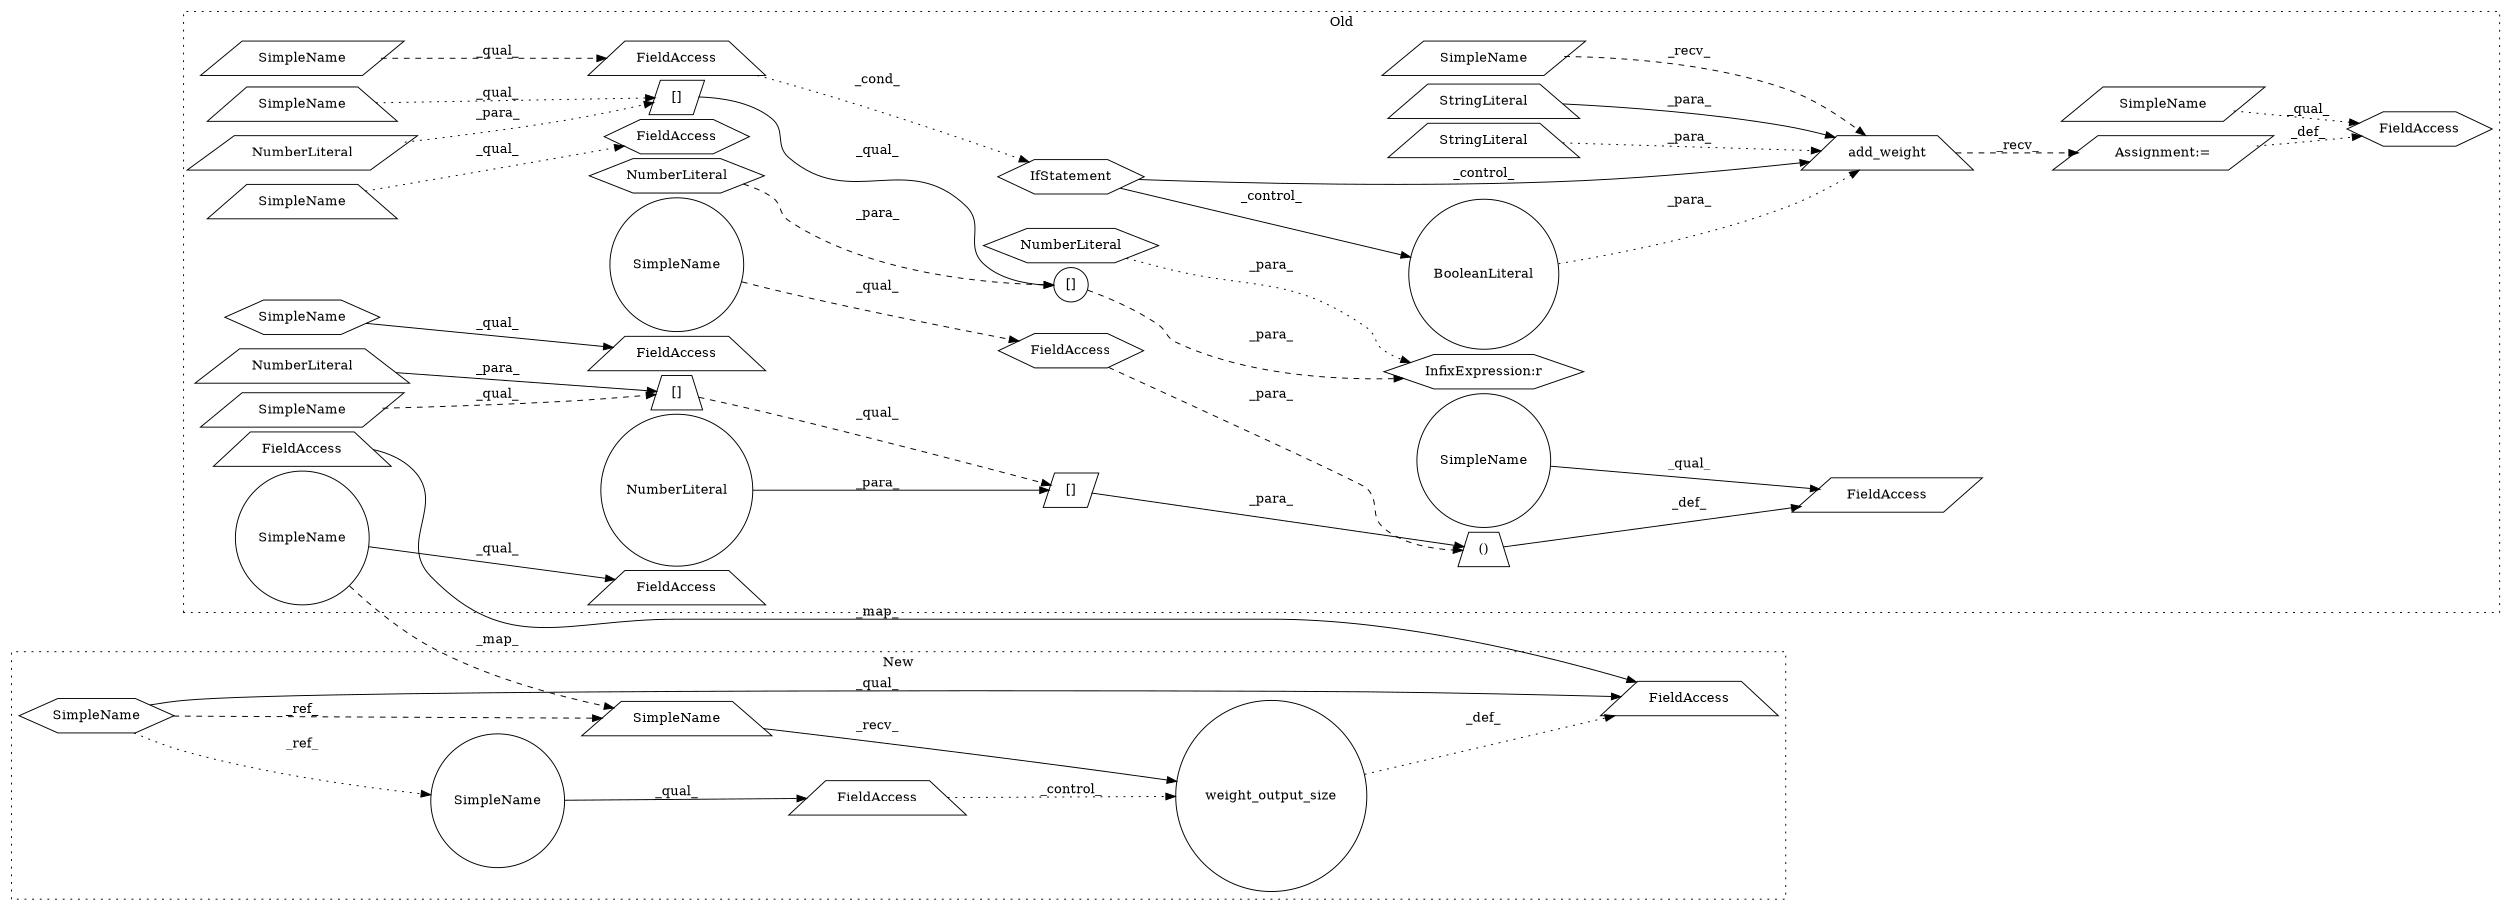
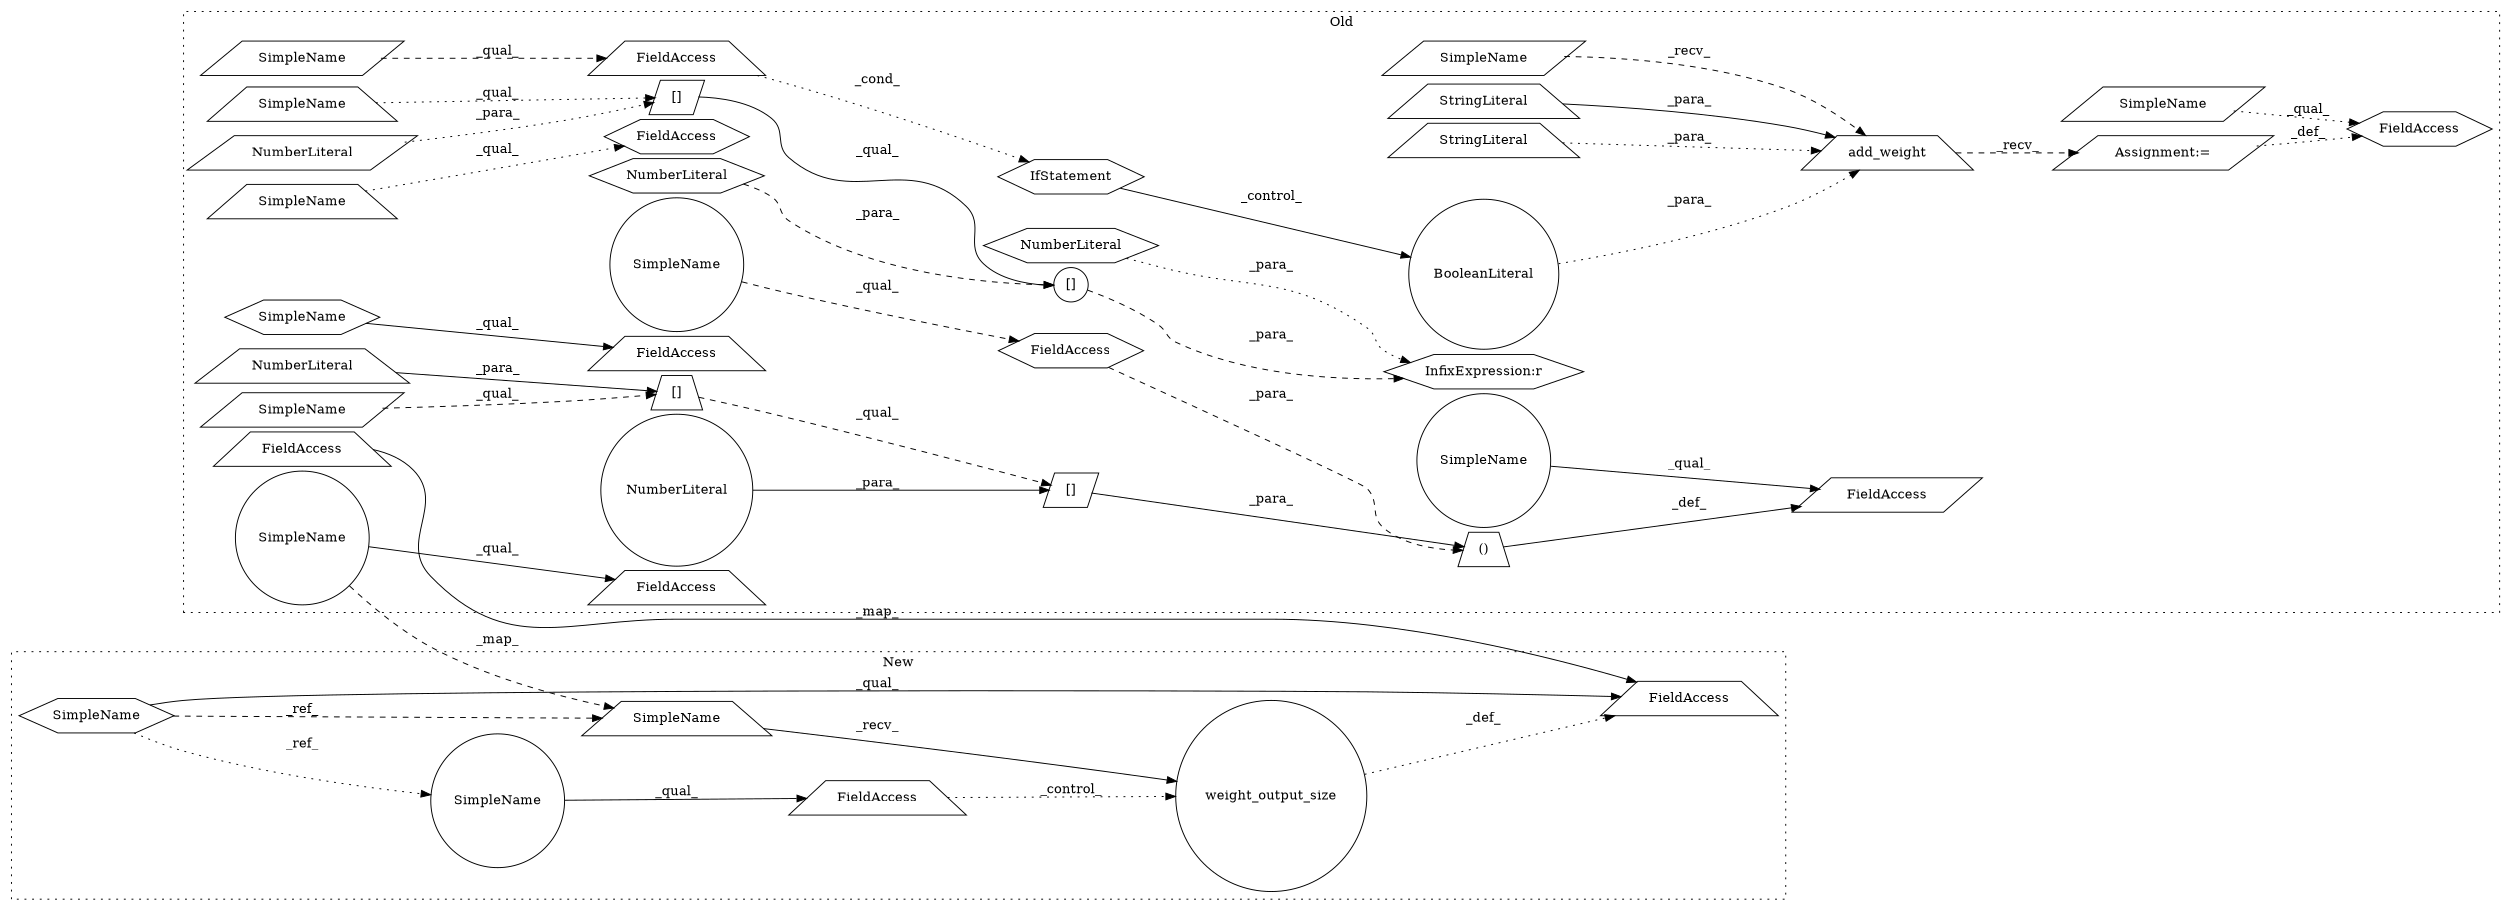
(1470, 184) -> none
